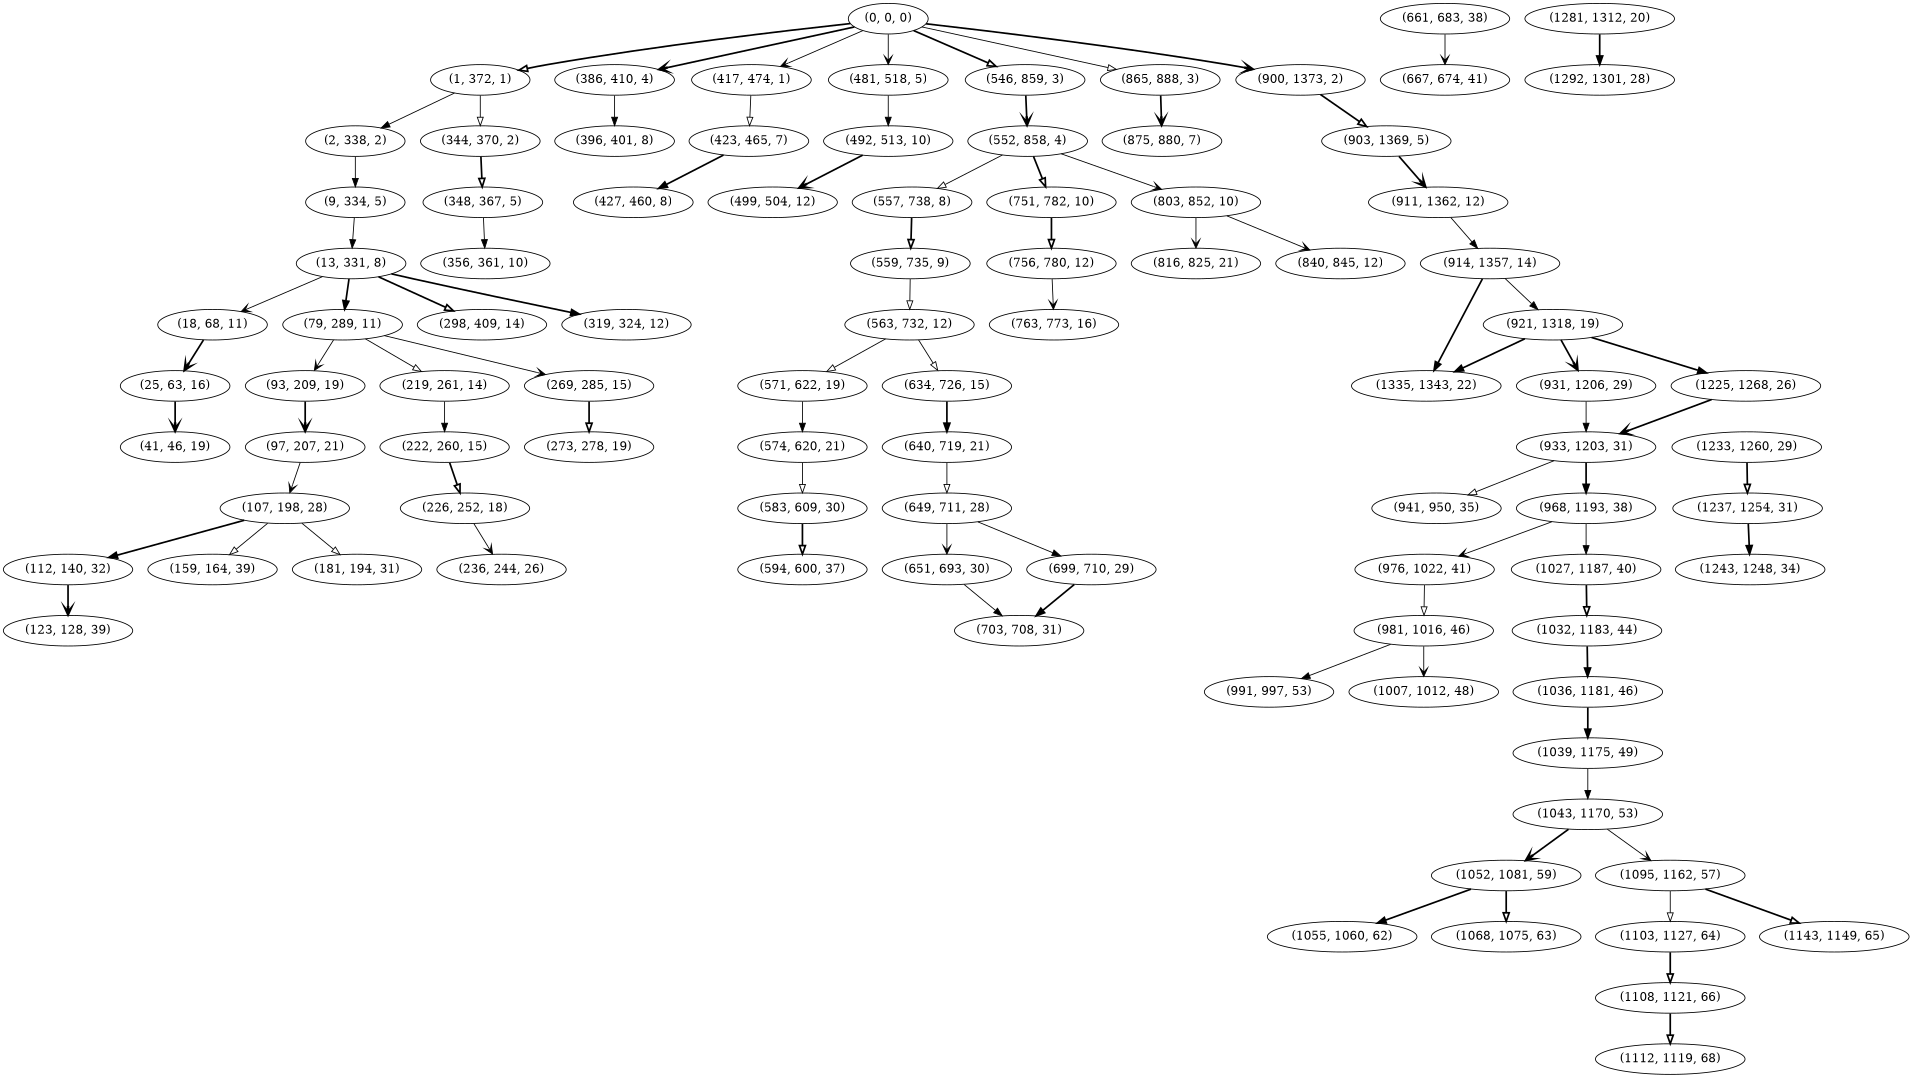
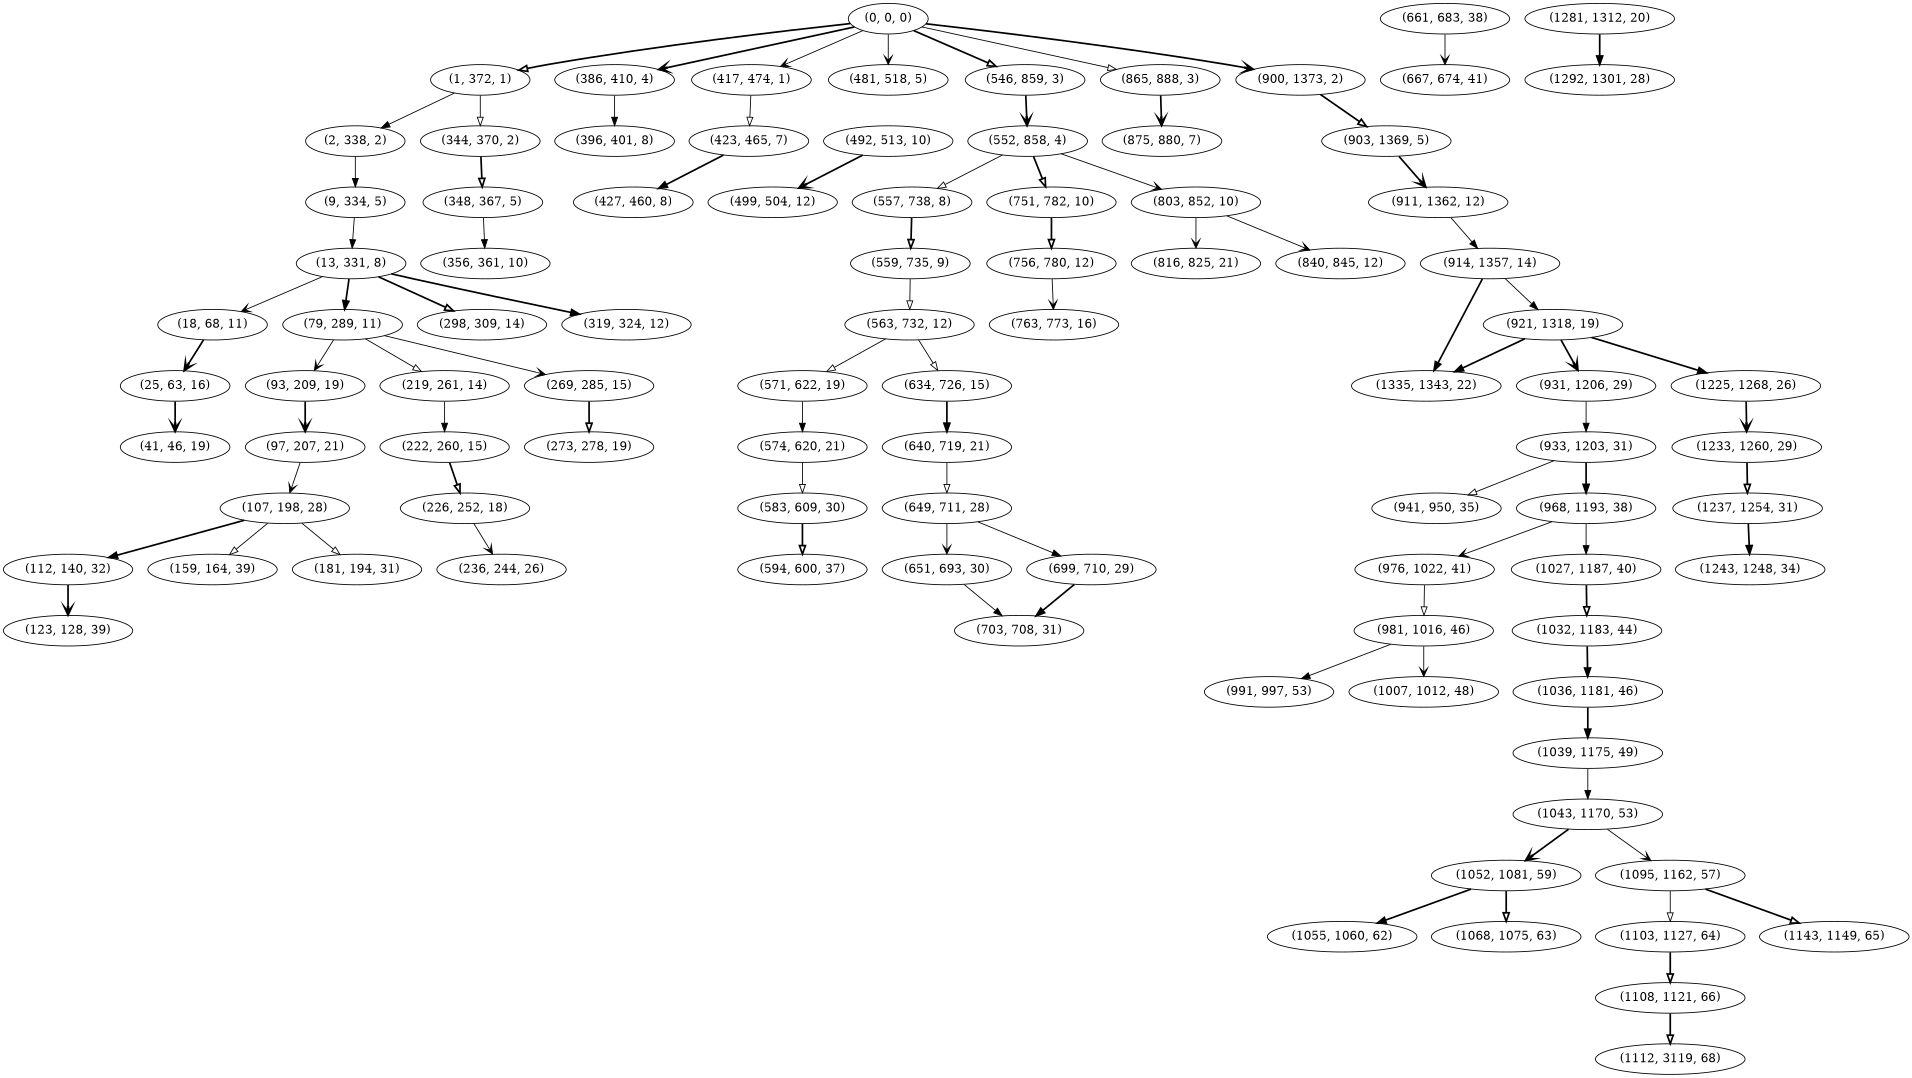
(888, 106) -> none
(482, 325) -> (482, 325)
(1670, 415) -> (1746, 412)
(1670, 1059) -> (1670, 1059)
